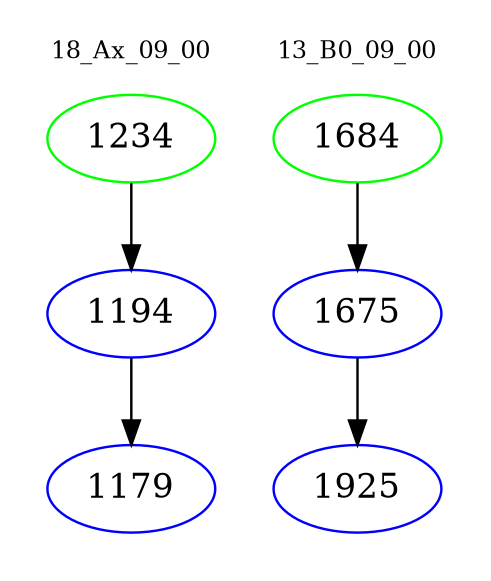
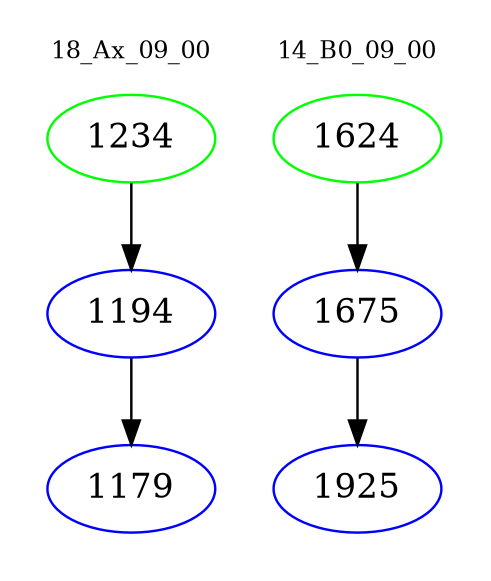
(357, 52) -> (357, 52)
(357, 139) -> (357, 139)
